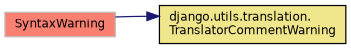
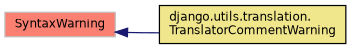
(131, 17) -> (144, 33)
